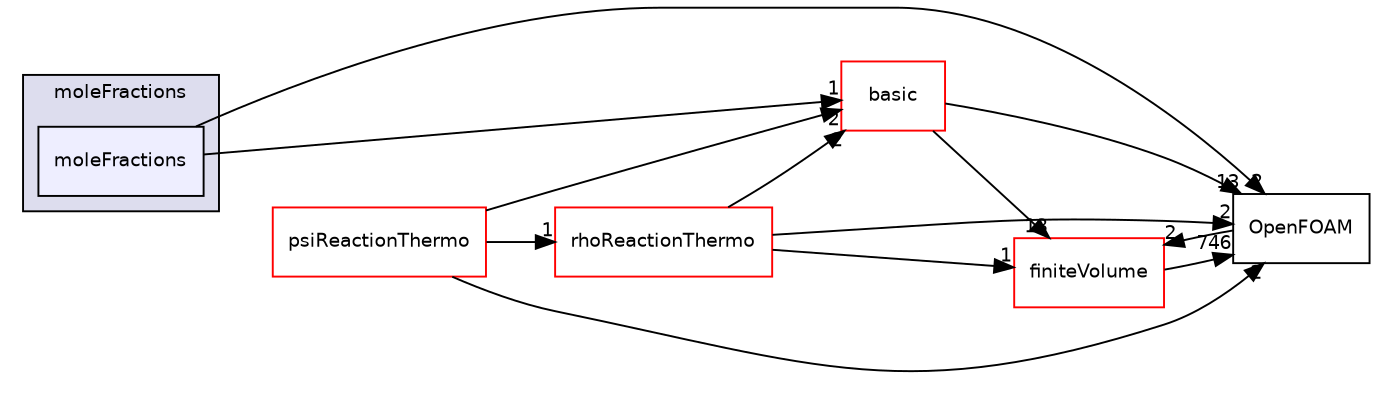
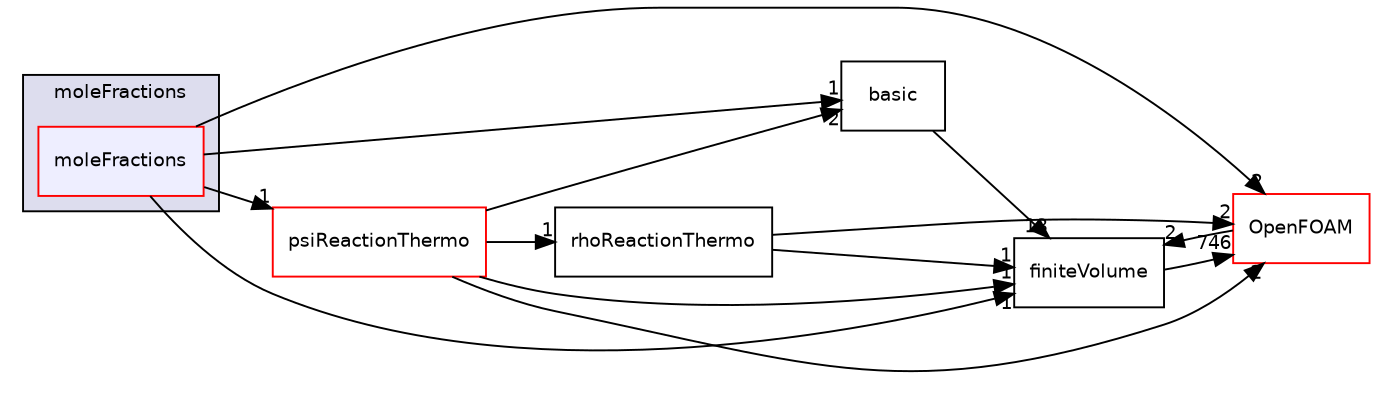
(893, 96) -> (893, 96)
(1088, 134) -> none
(121, 161) -> (121, 161)
(779, 176) -> none
none -> (231, 196)
(1301, 229) -> (1301, 229)
(664, 242) -> (664, 242)
(1089, 273) -> (1089, 273)
none -> (736, 305)
none -> (554, 349)
